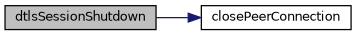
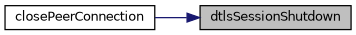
(172, 18) -> (171, 18)
